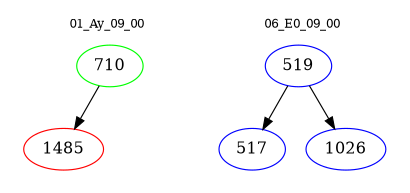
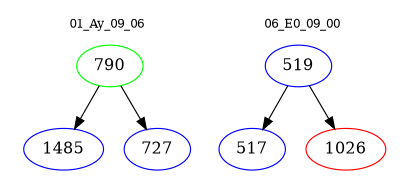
(107, 25) -> (107, 25)
(110, 66) -> (110, 66)
(64, 149) -> (64, 149)
none -> (157, 149)
(346, 149) -> (346, 149)
